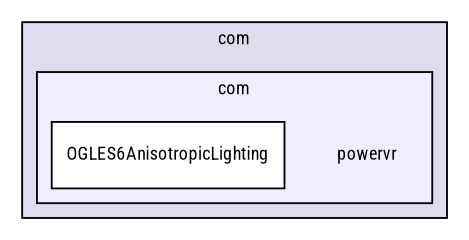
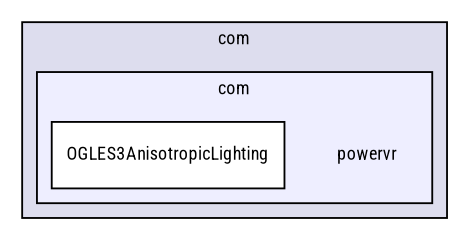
(168, 155) -> (168, 155)
